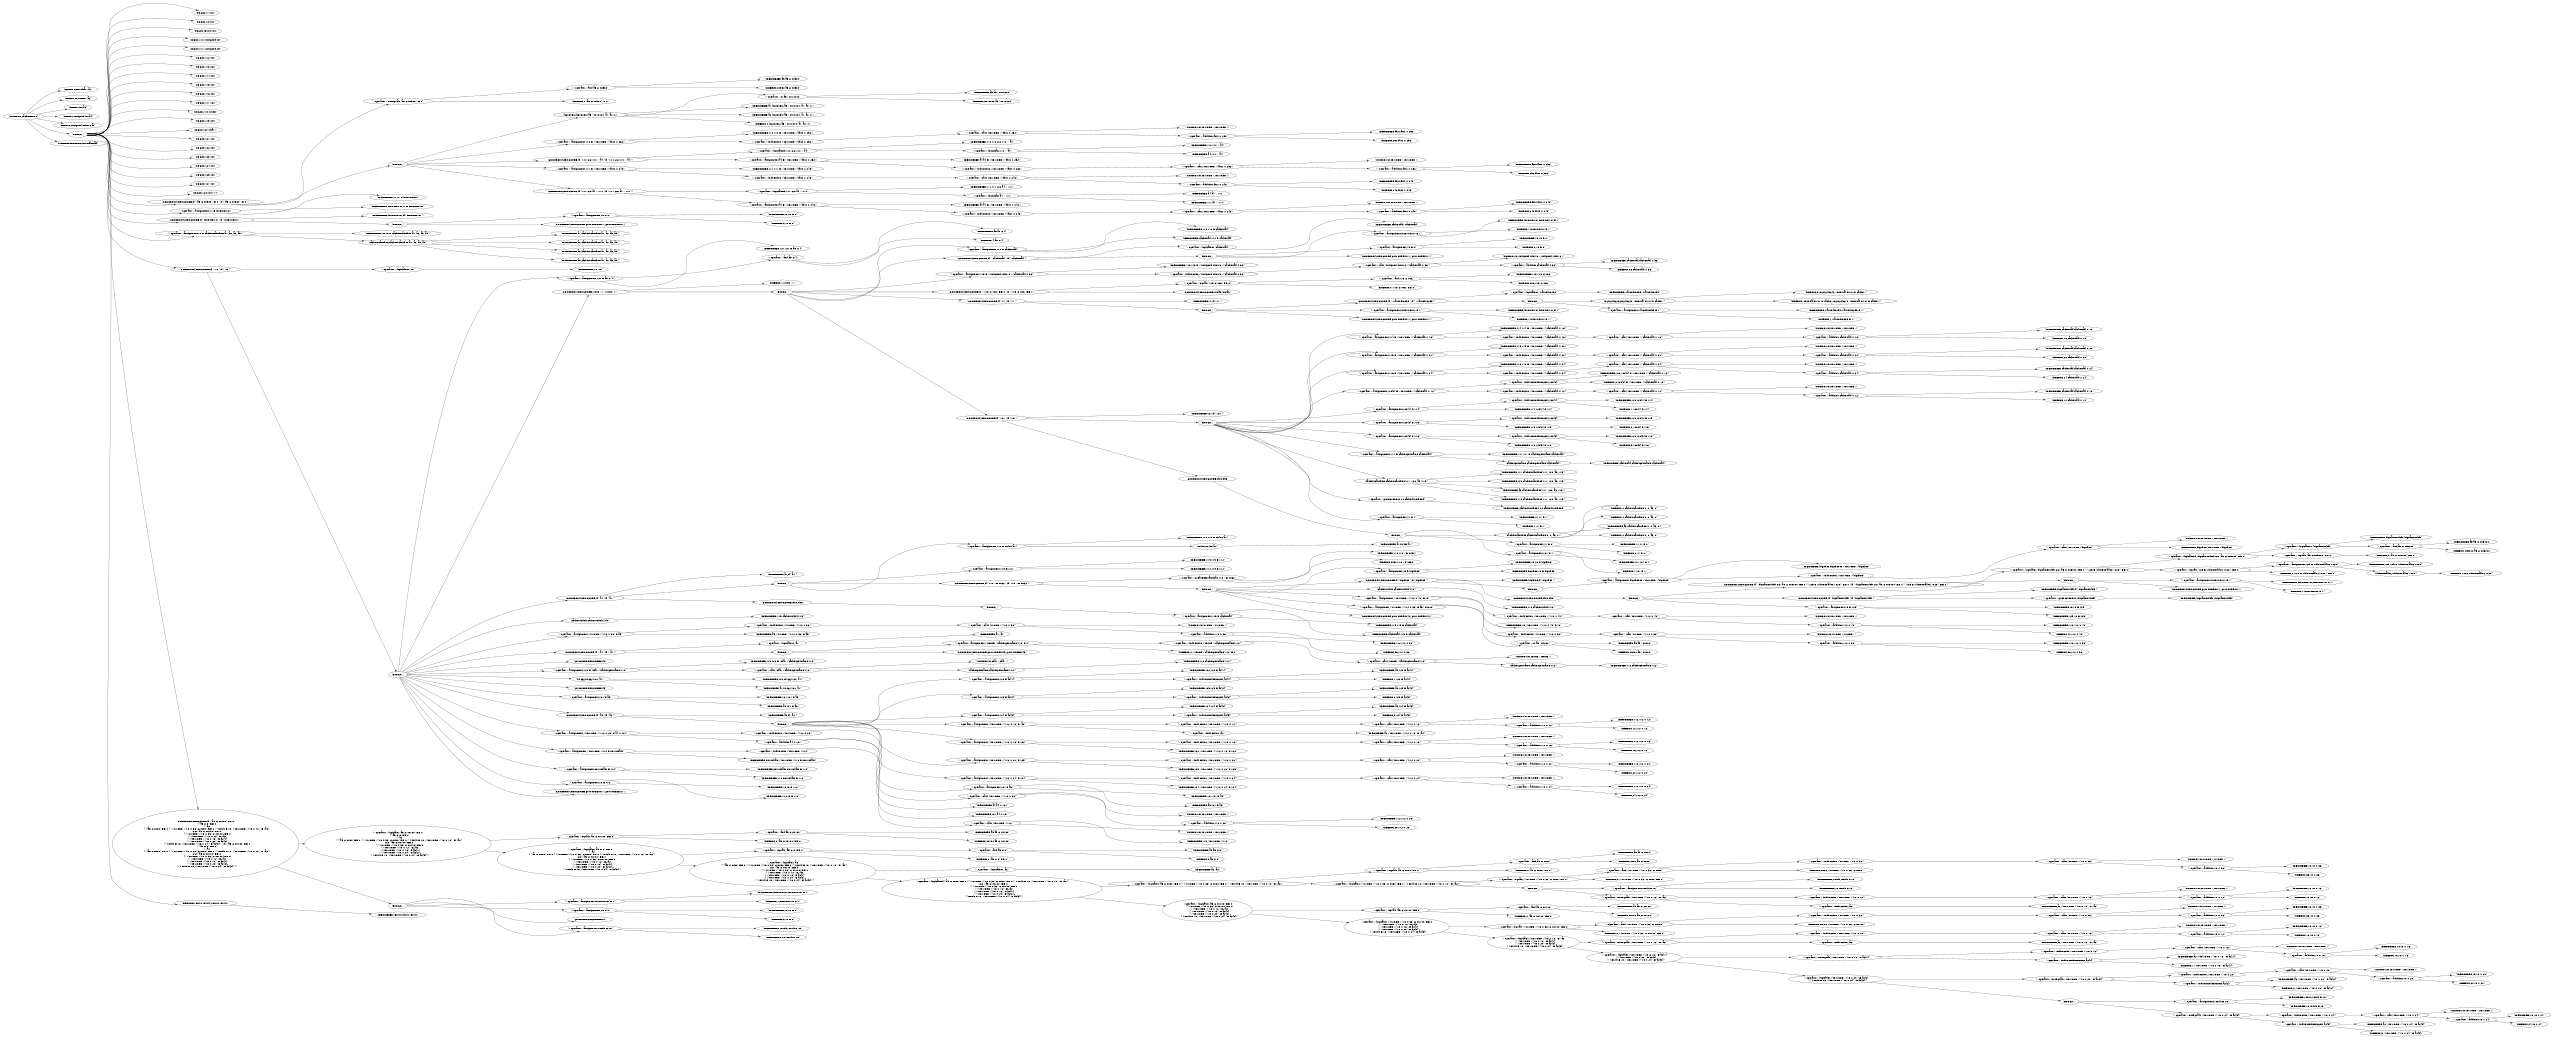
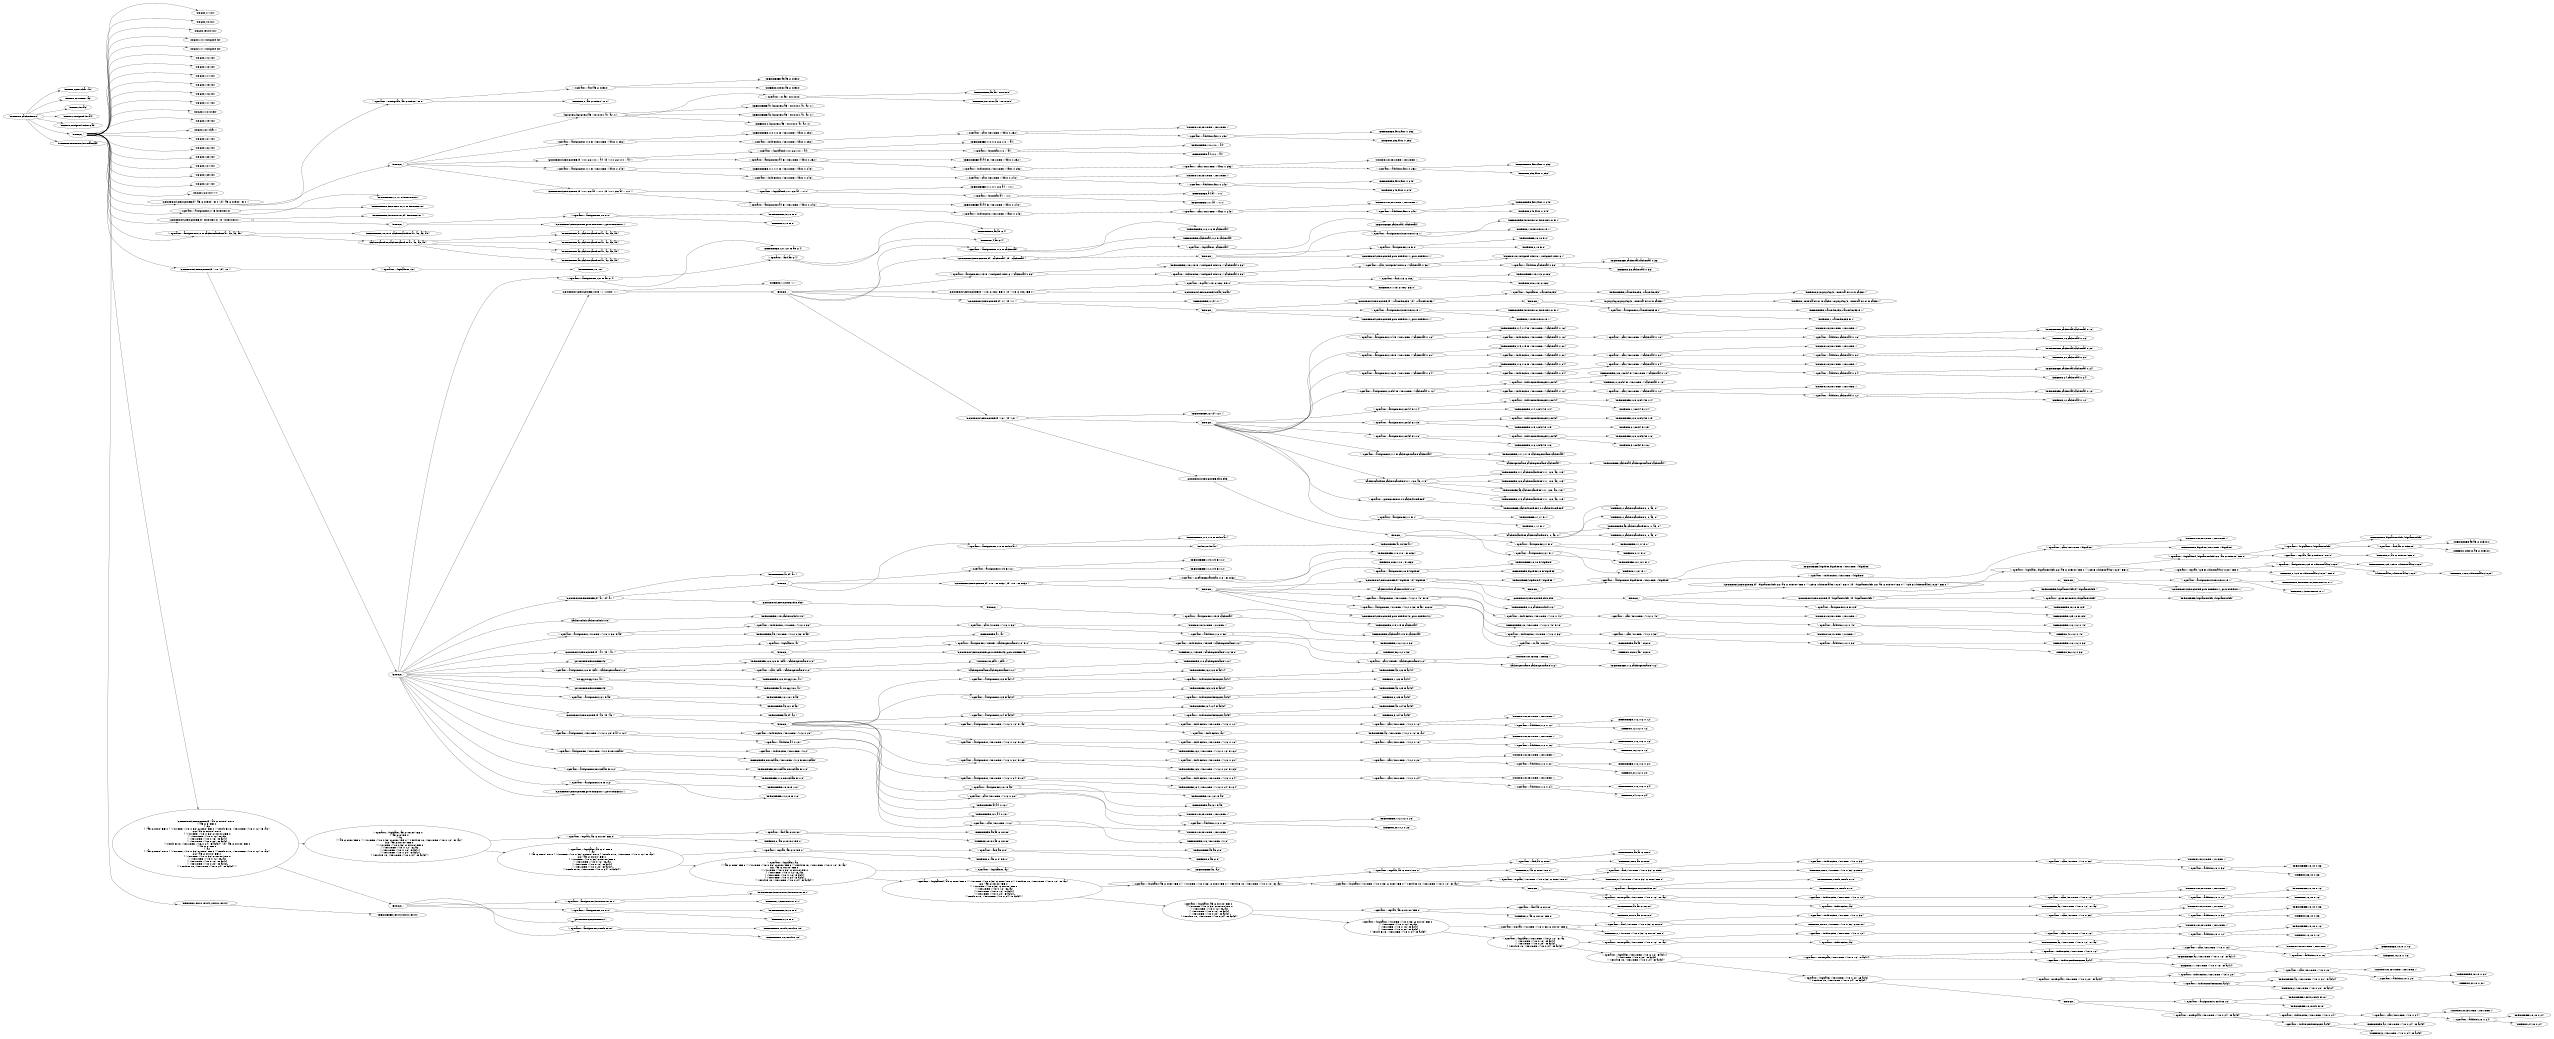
(590, 598) -> (590, 598)
